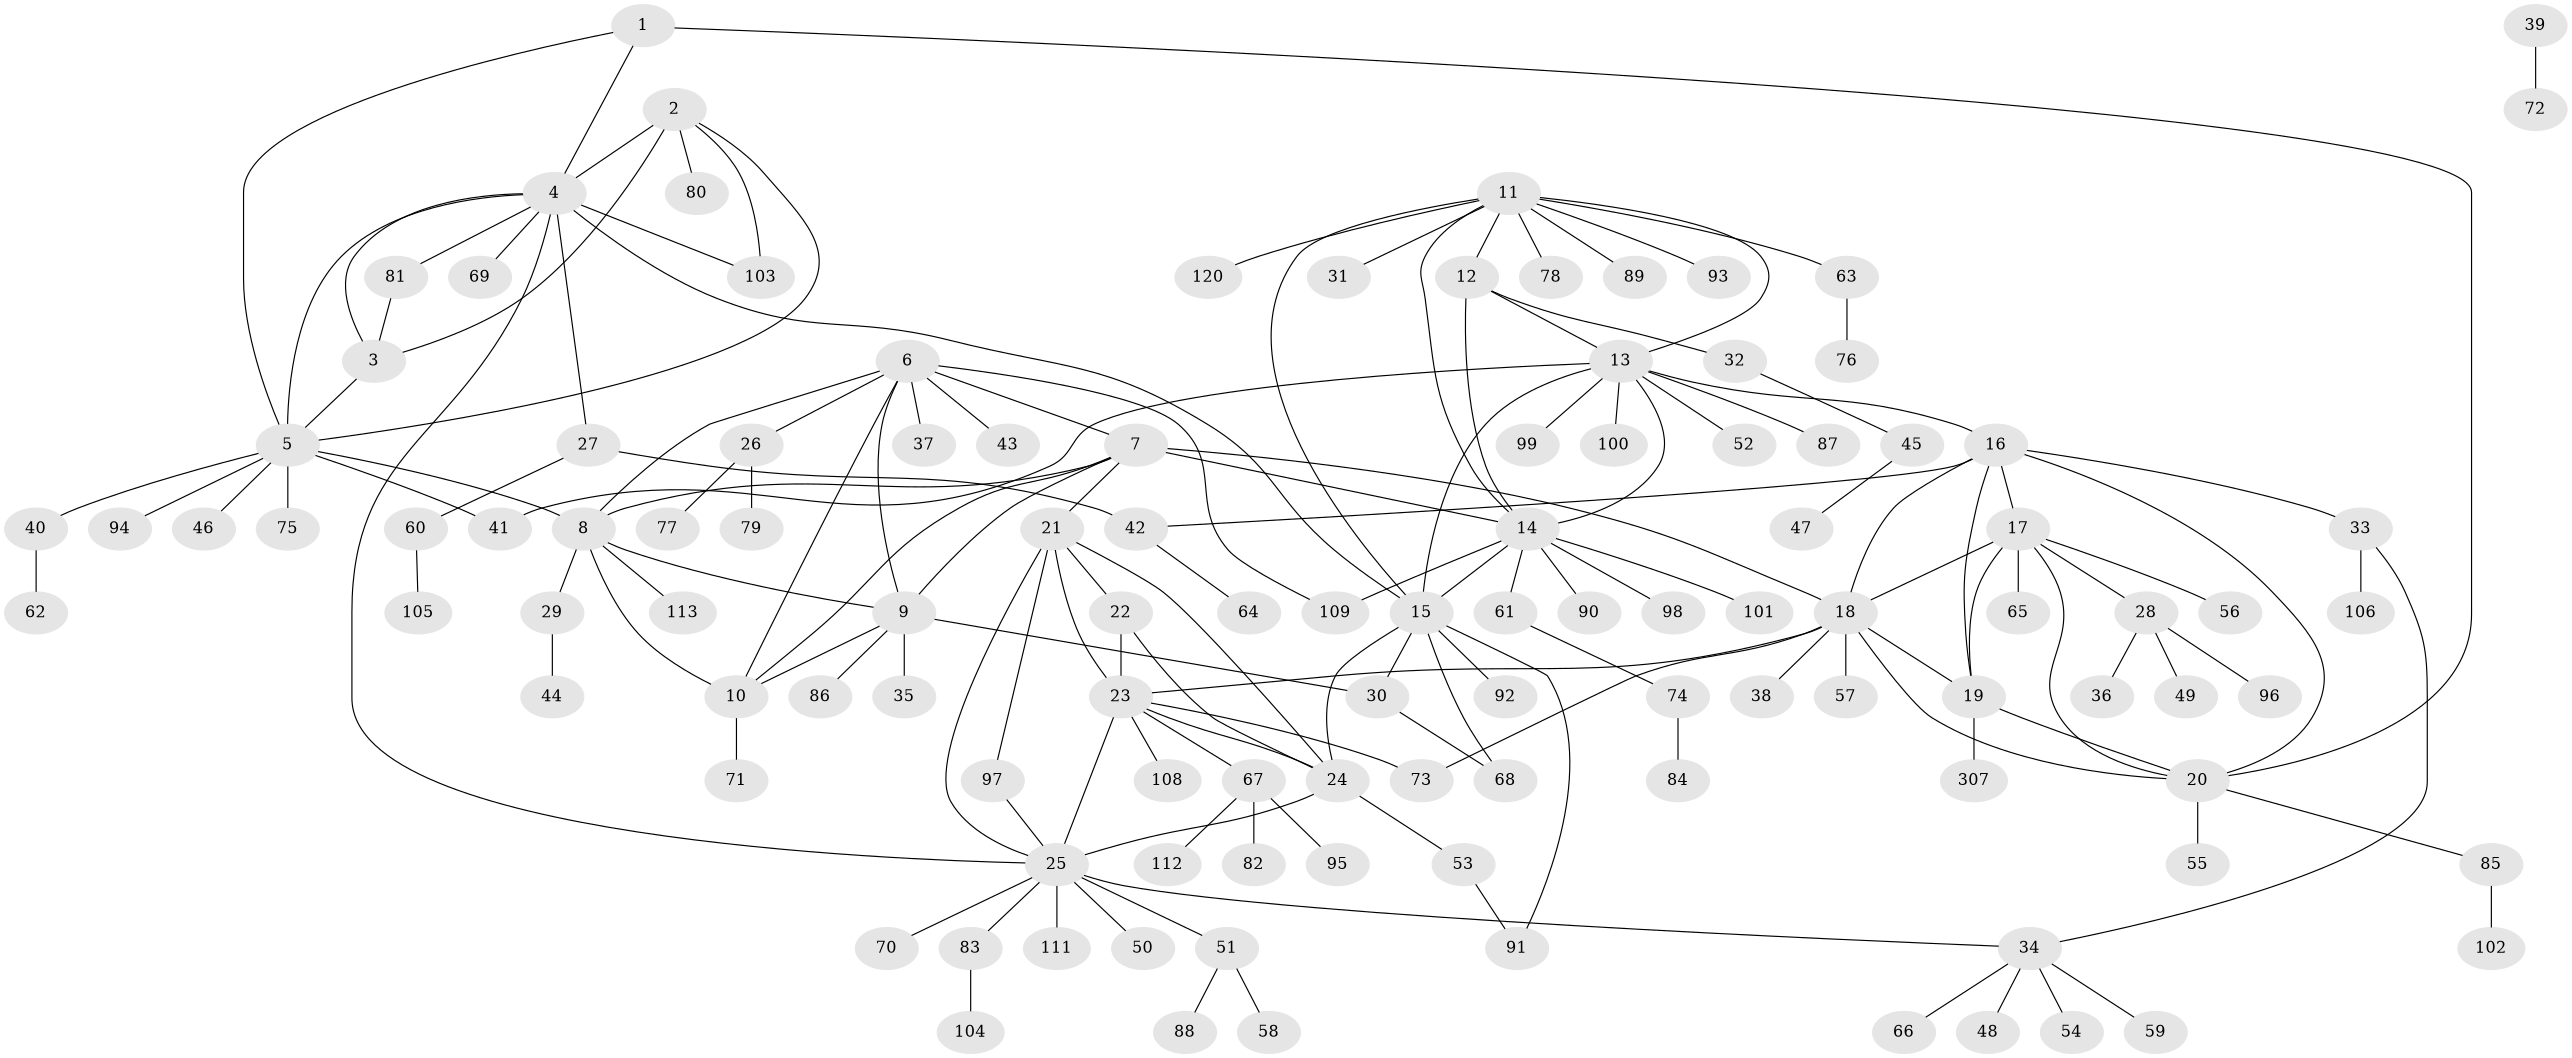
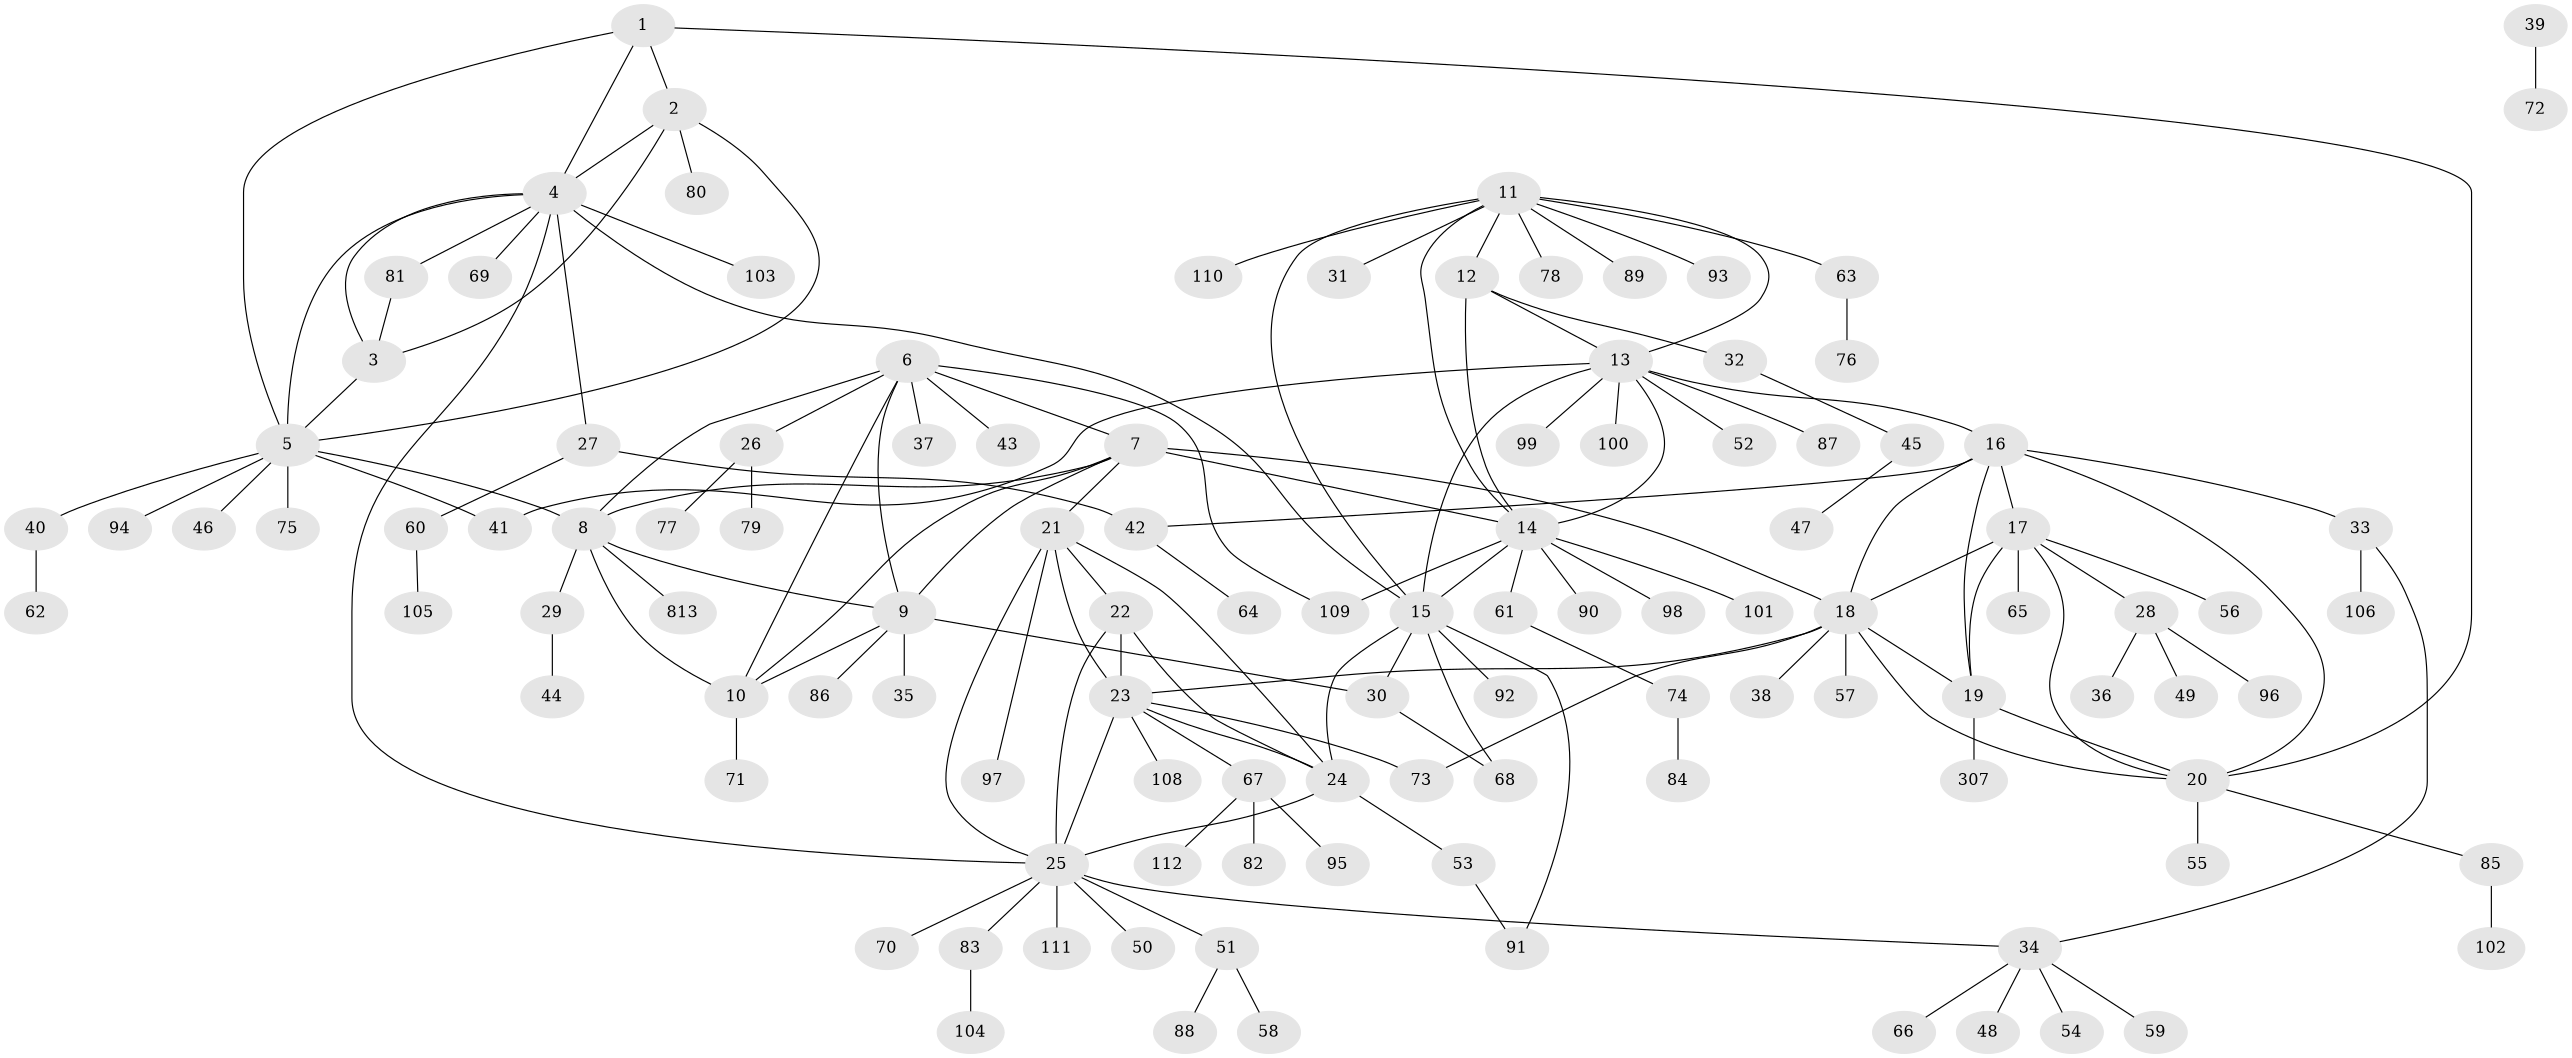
(744, 183) -> (659, 67)
(1208, 277) -> (1208, 277)
(683, 613) -> (683, 613)
(1025, 823) -> (1064, 733)
